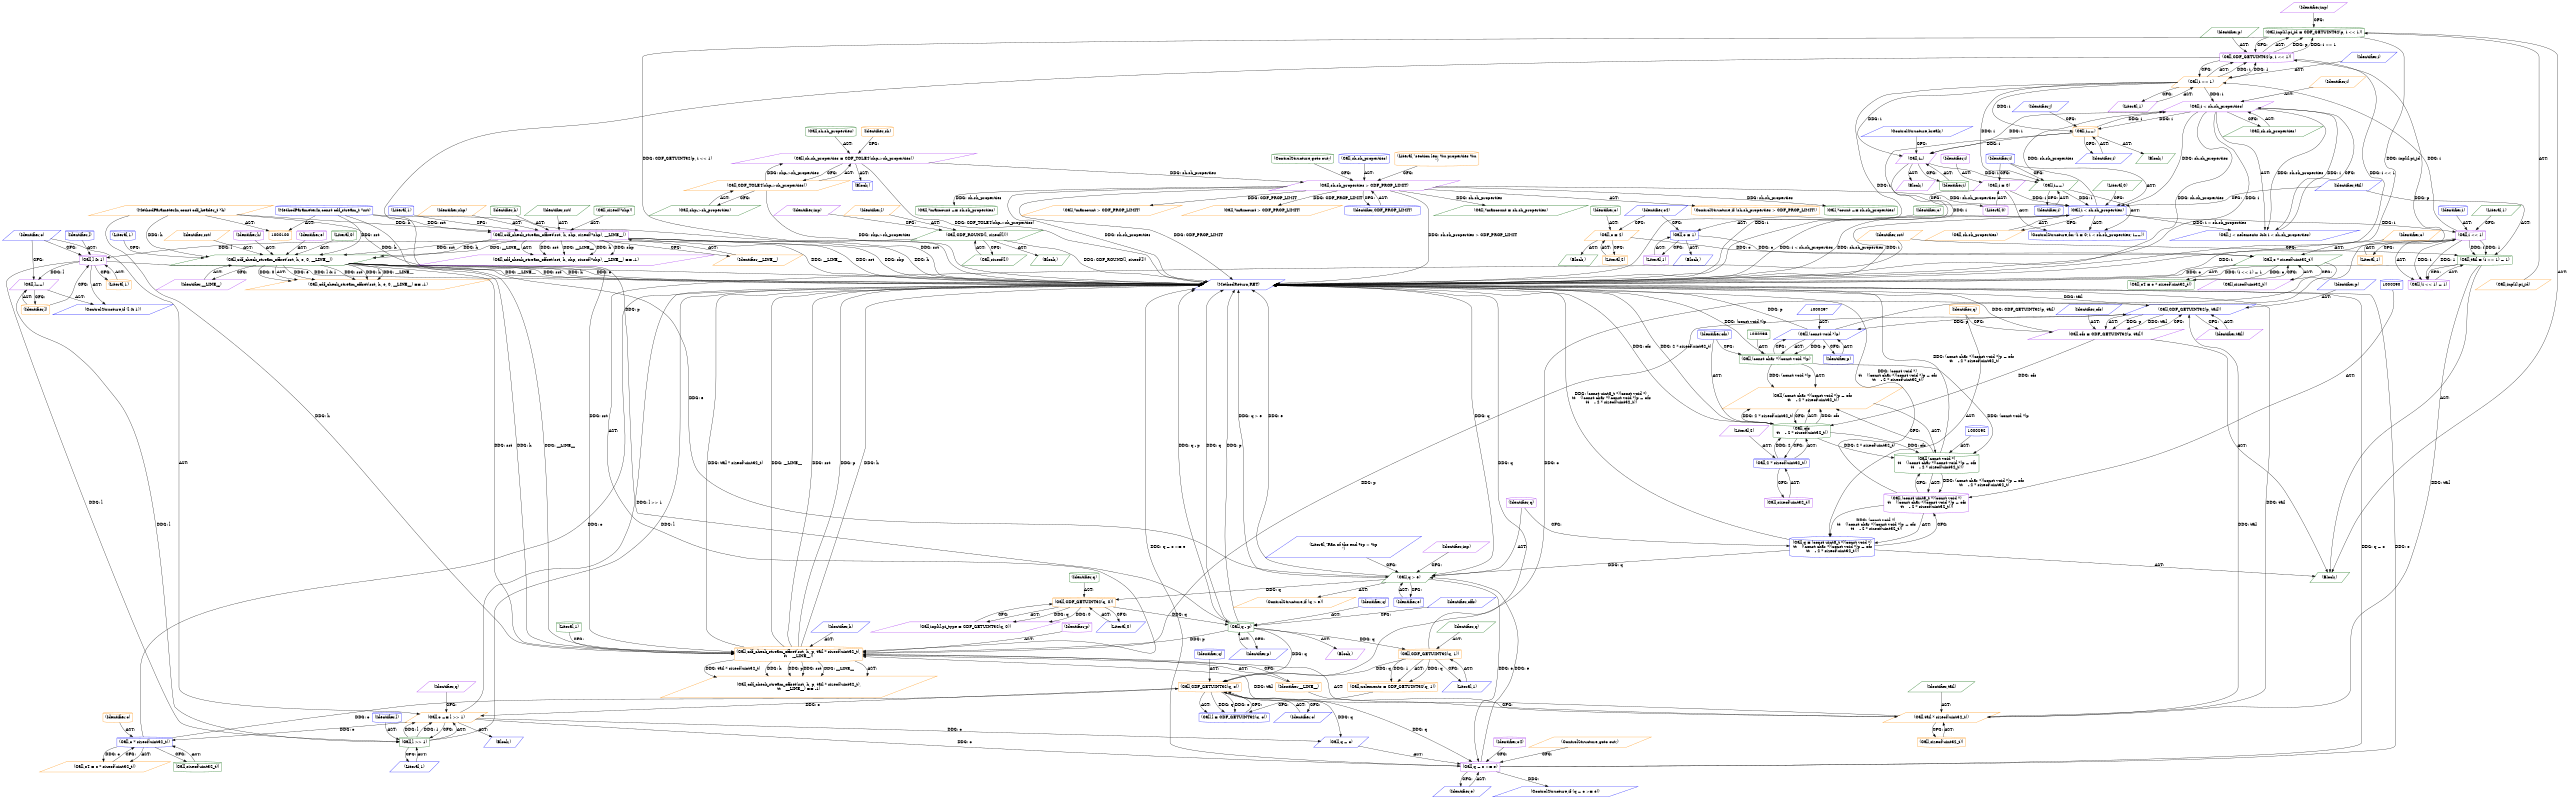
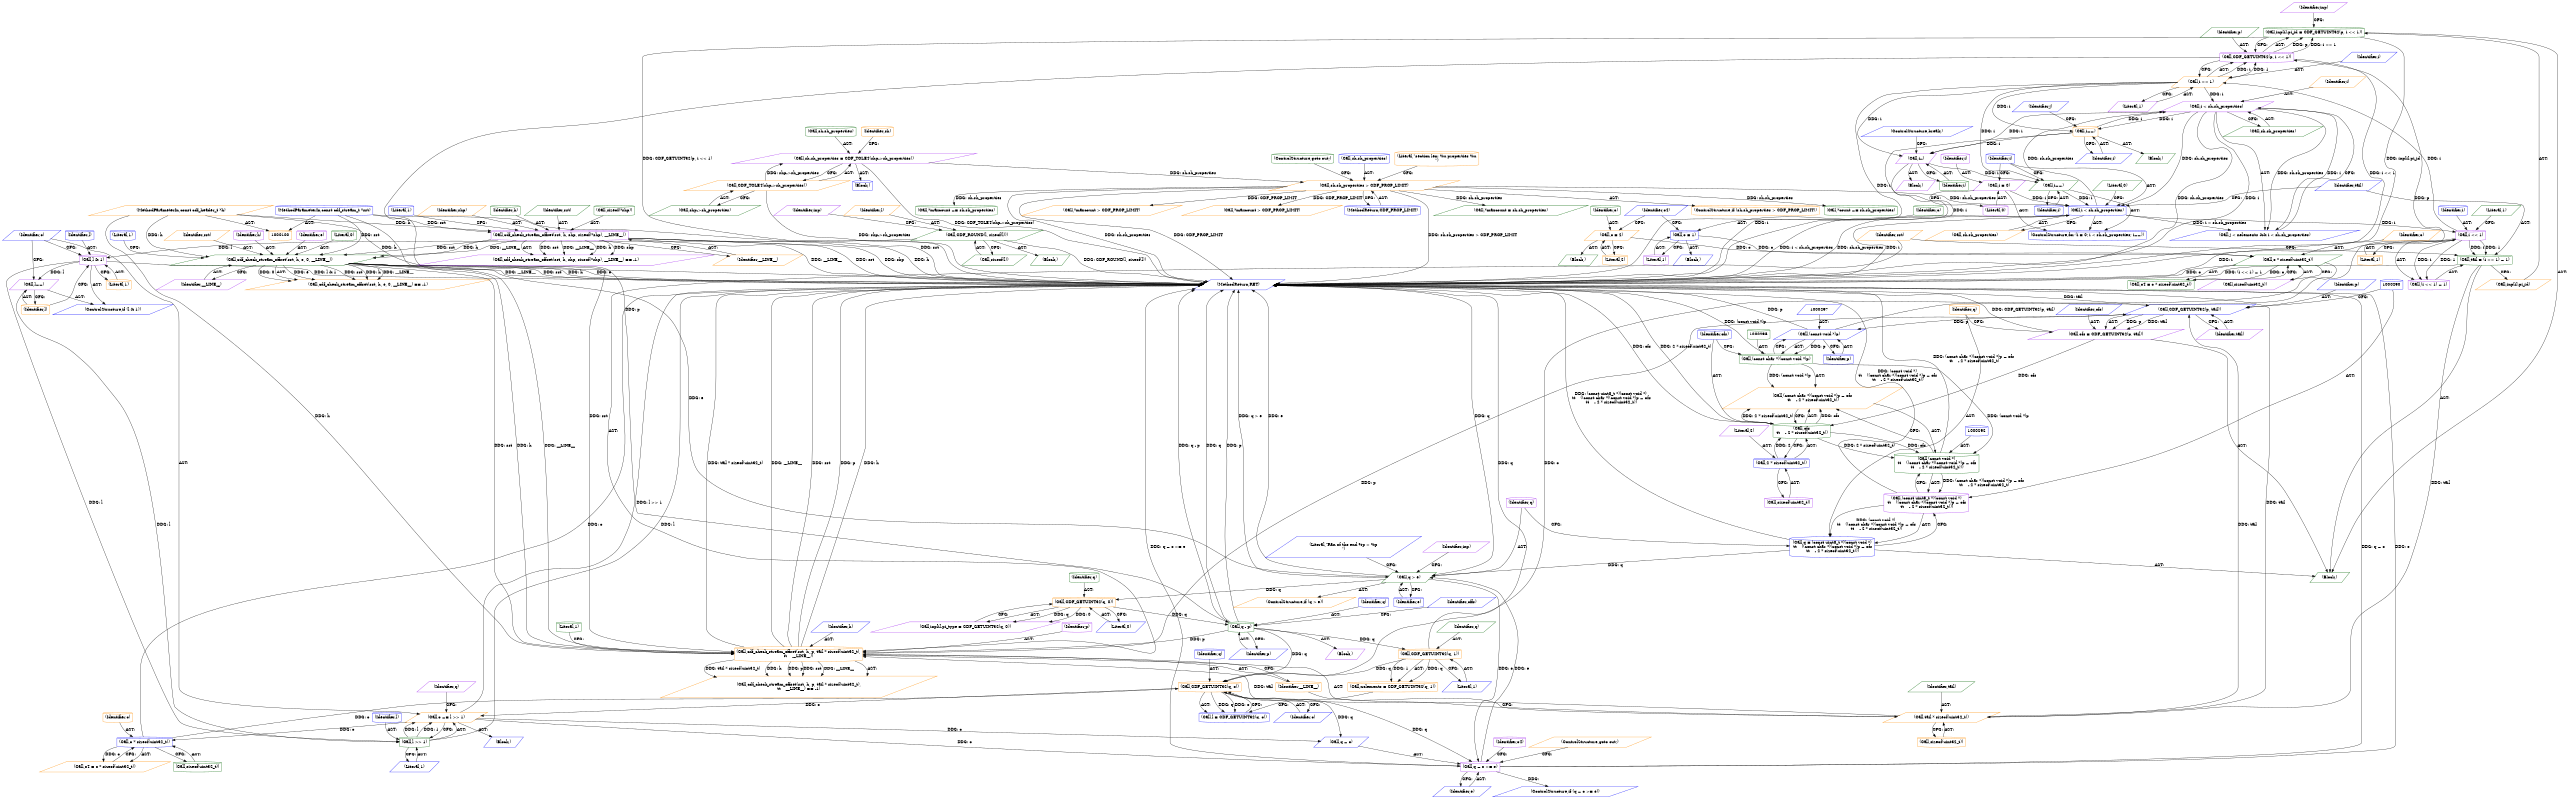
(1364, 186) -> (1364, 186)
(1382, 210) -> (1382, 210)
(2441, 268) -> (2498, 271)
(2165, 325) -> (2315, 302)
